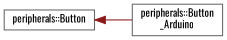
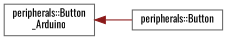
(119, 20) -> (119, 20)
